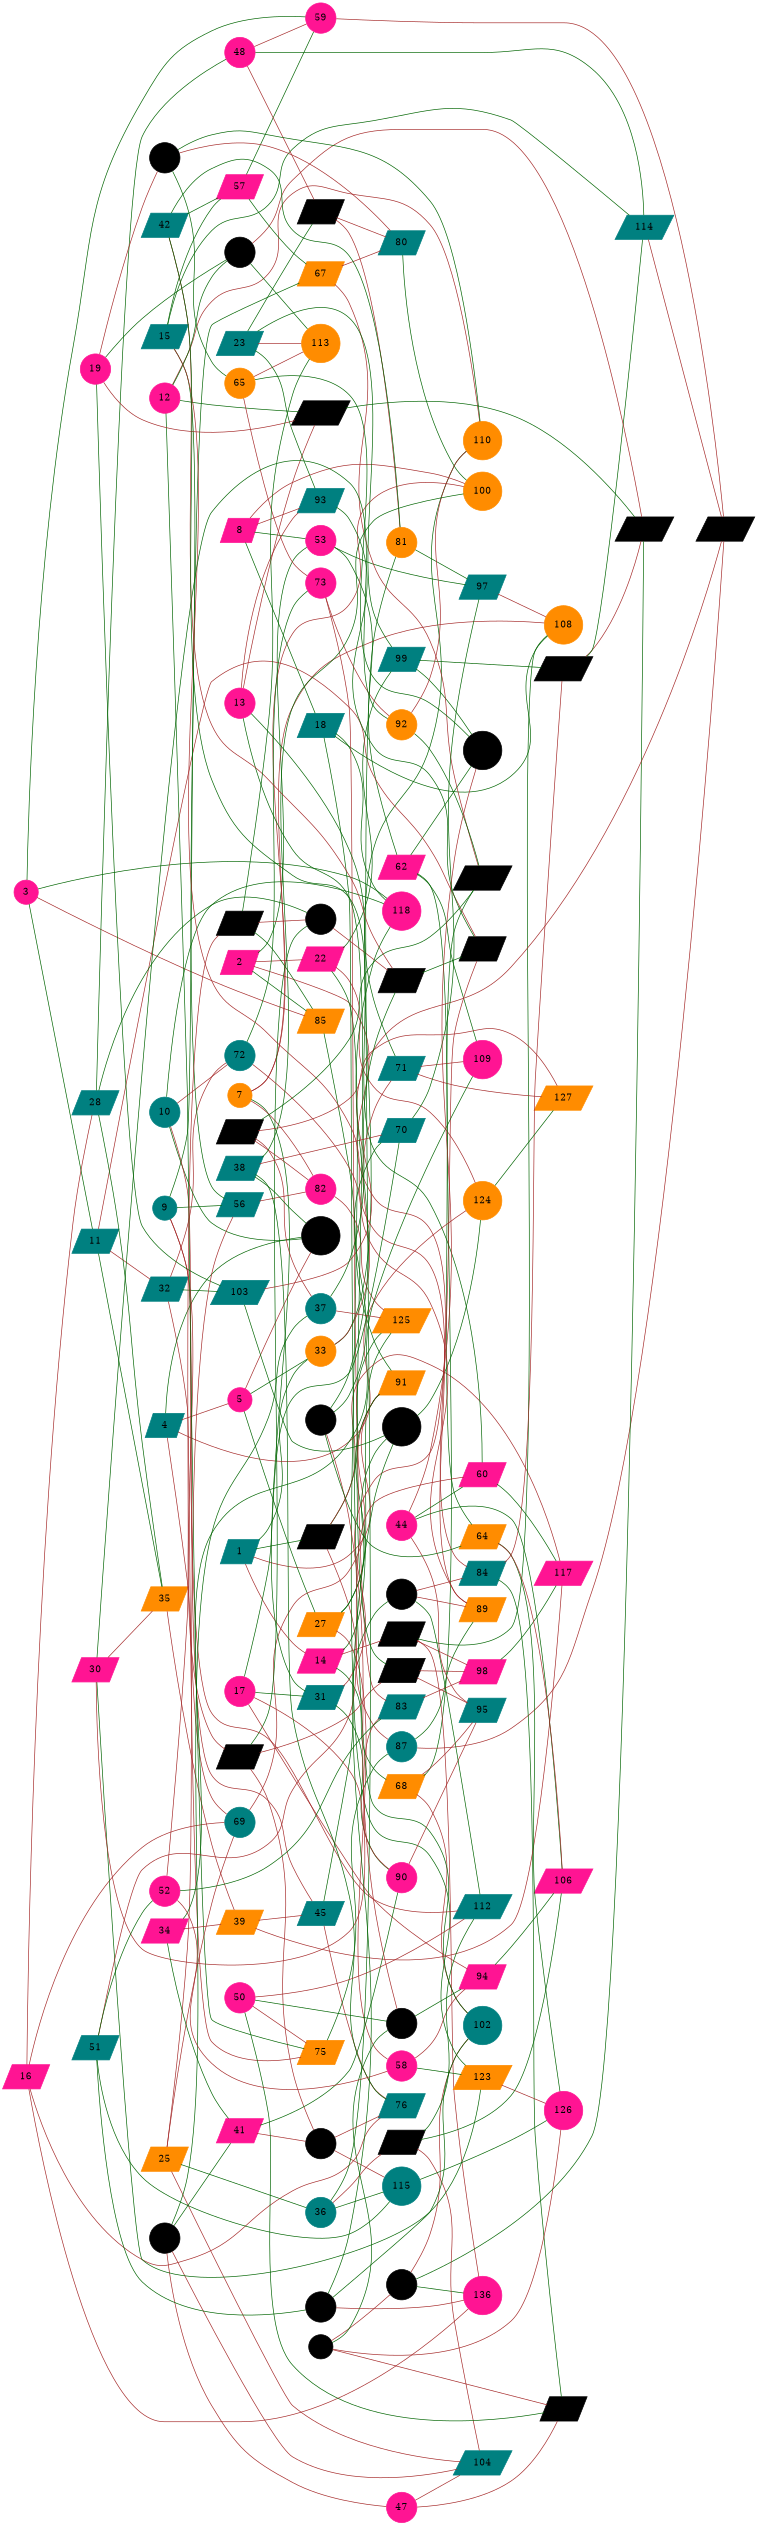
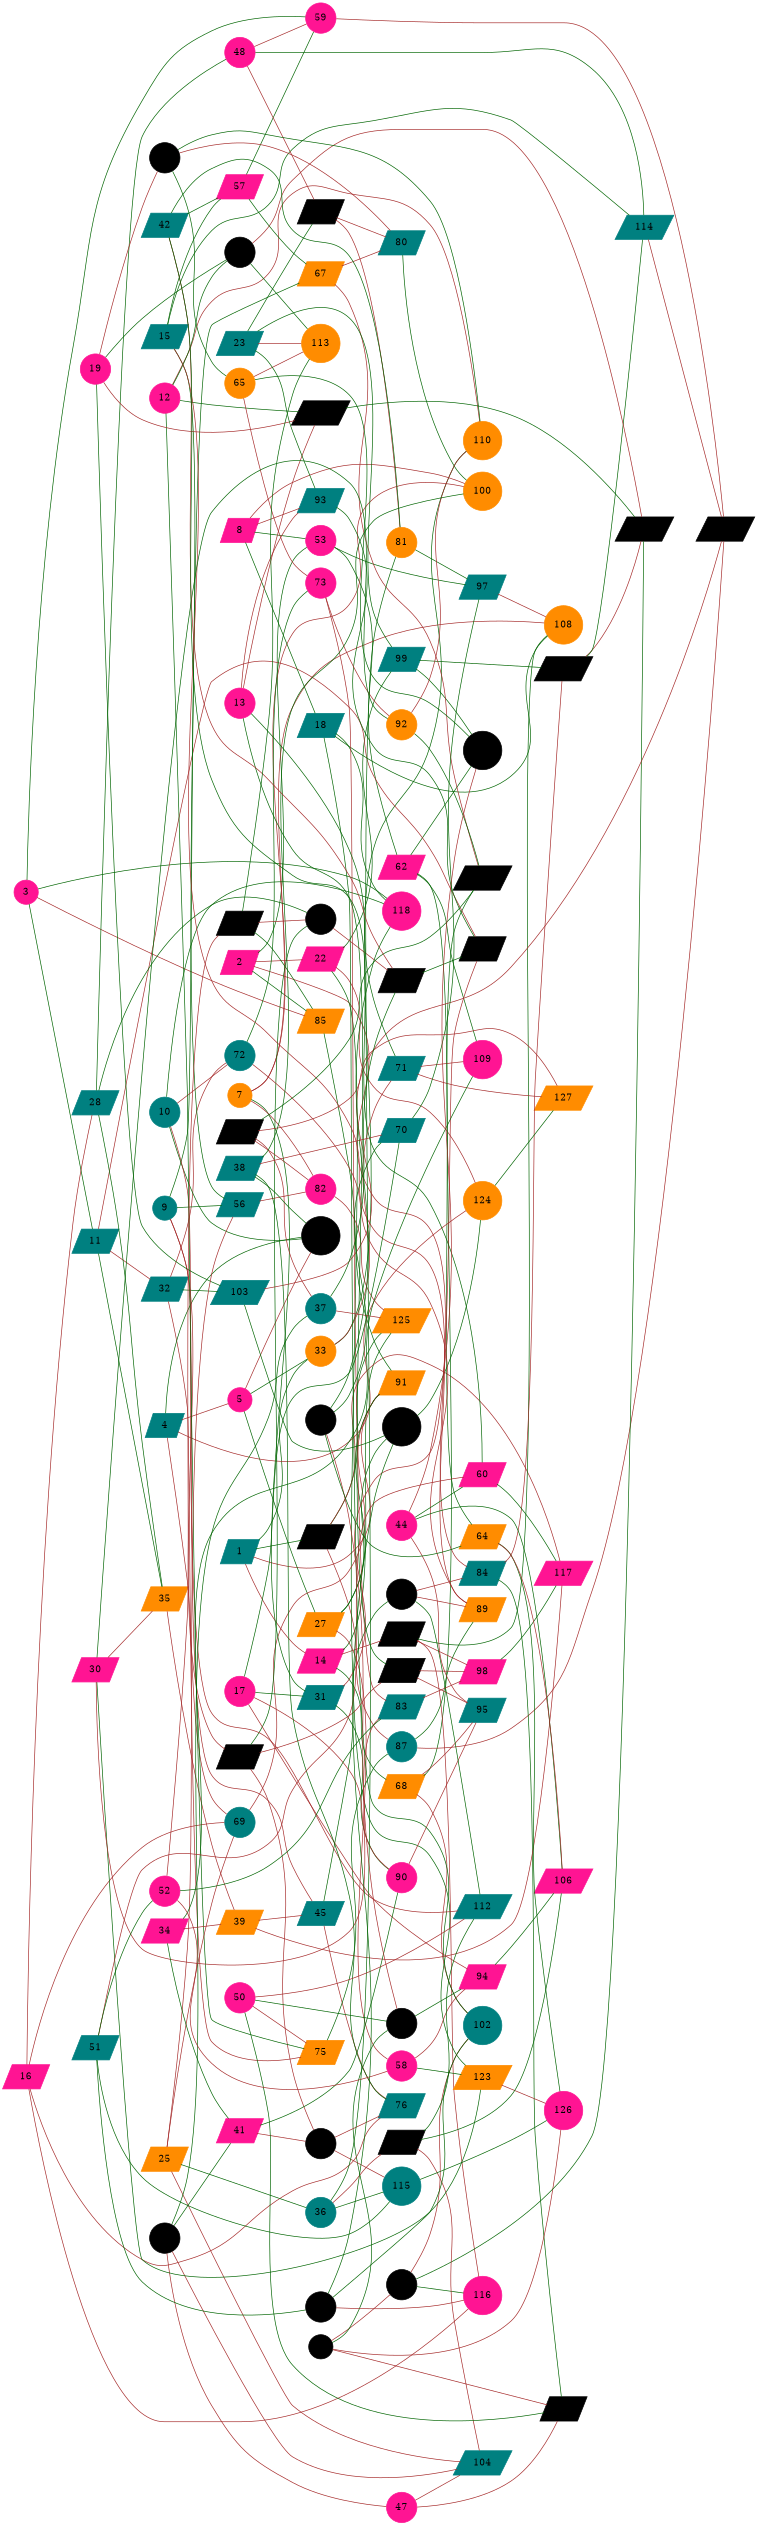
(483, 2296) -> (483, 2296)
